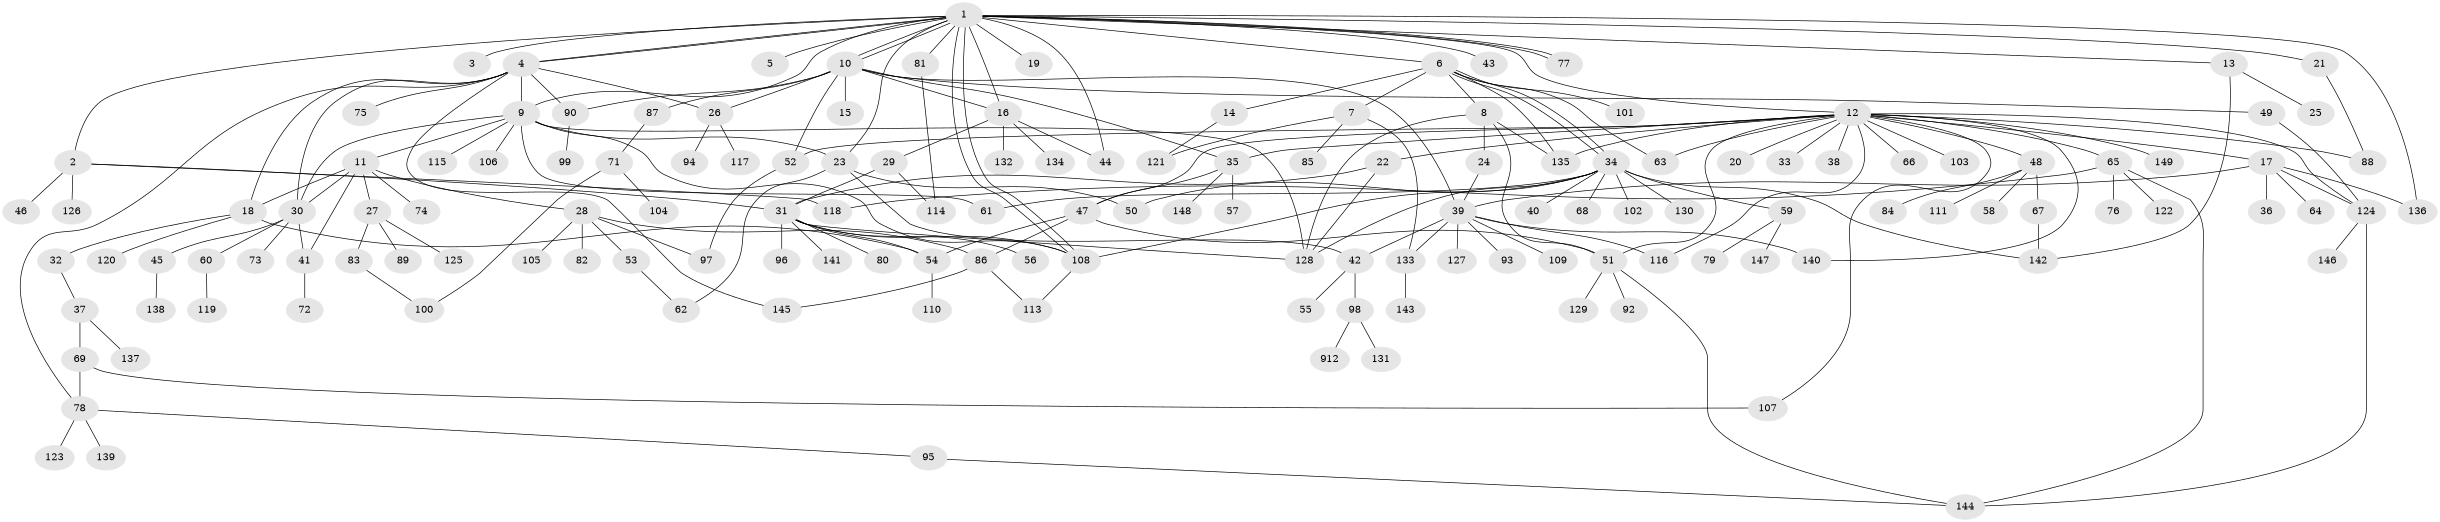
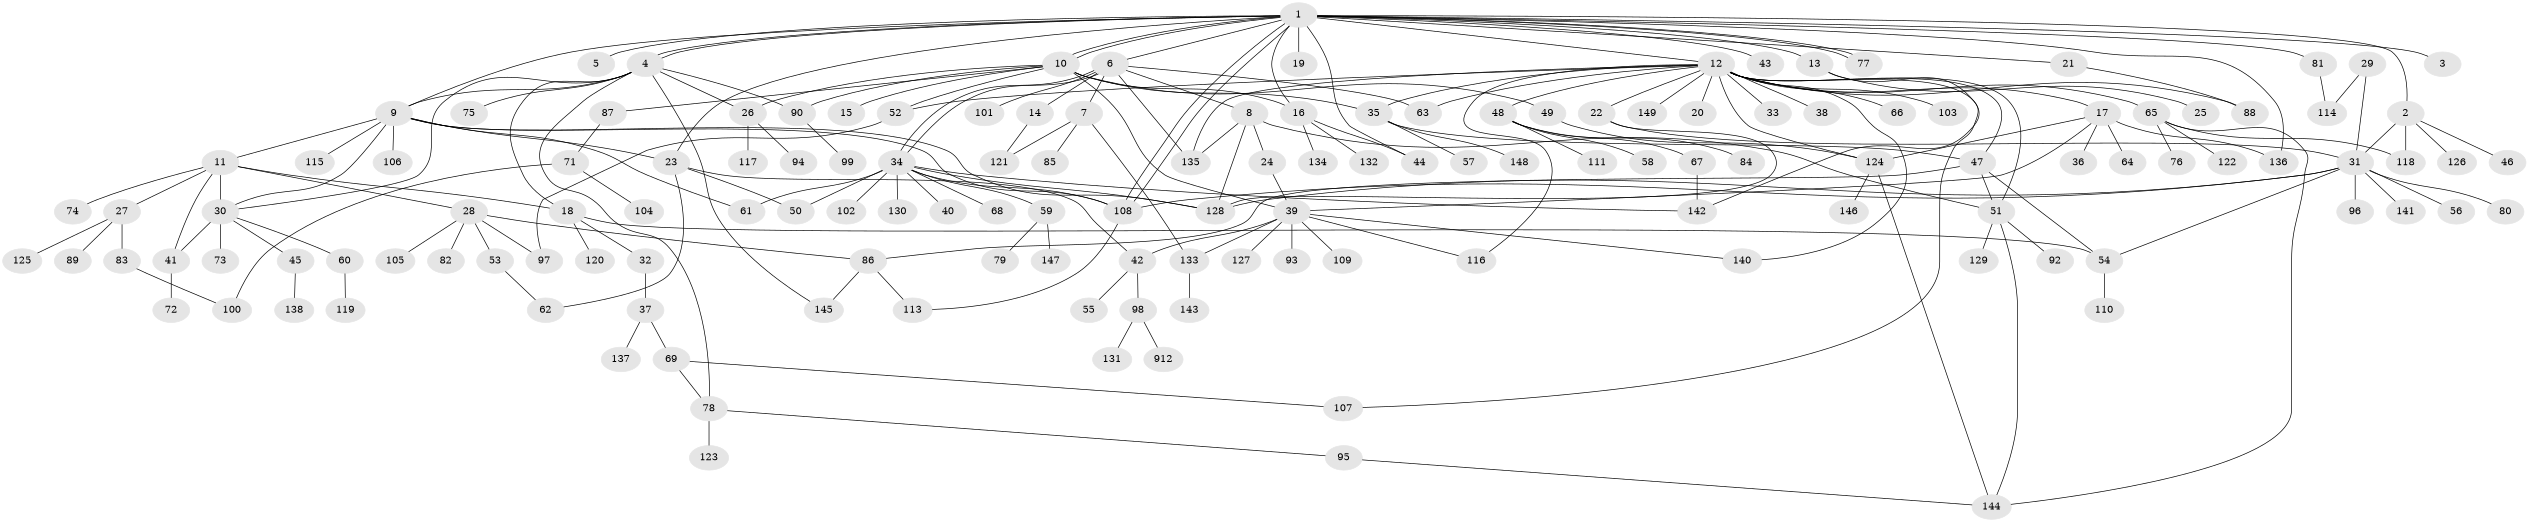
(946, 138) -> none
(106, 458) -> none
